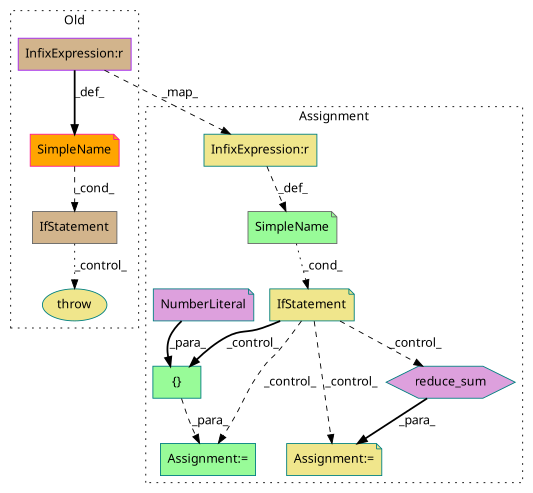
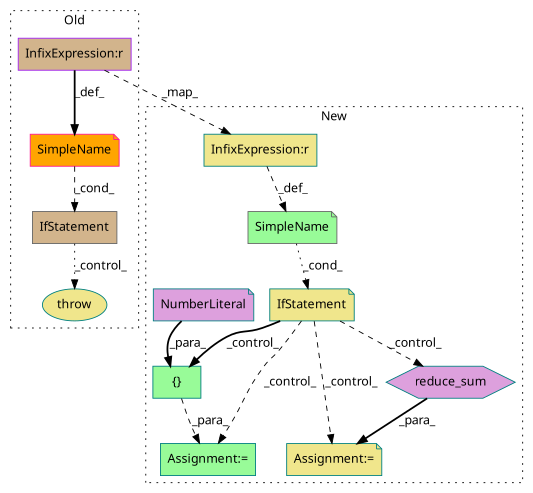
(334, 117) -> (334, 117)
